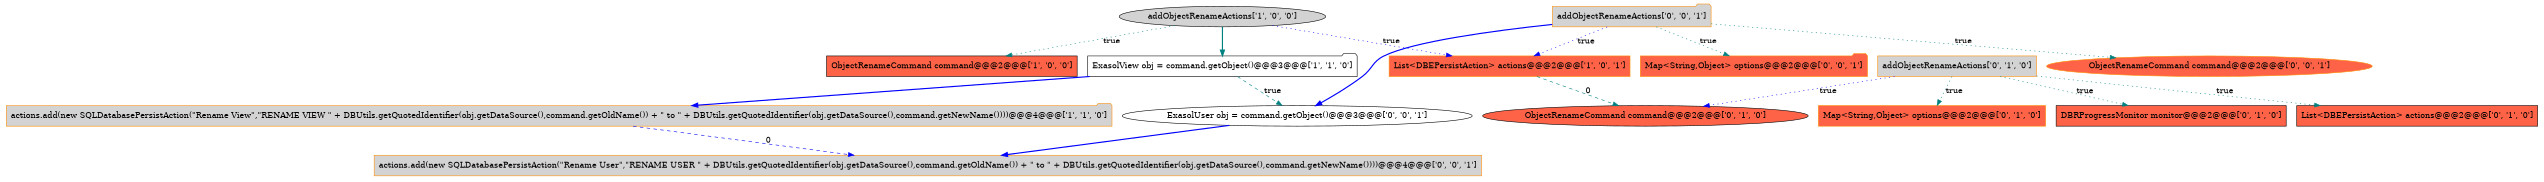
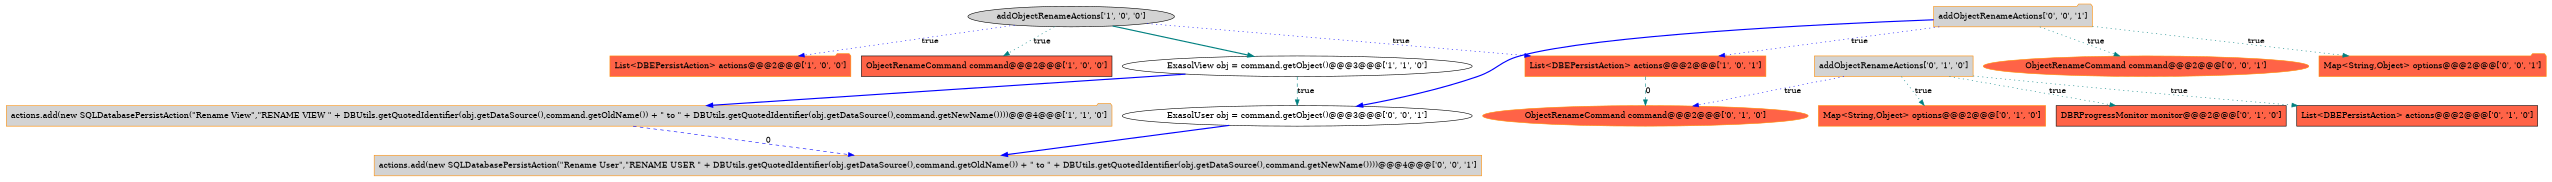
none -> (730, 66)
(1222, 66) -> (1297, 66)
(1645, 116) -> (1645, 116)
